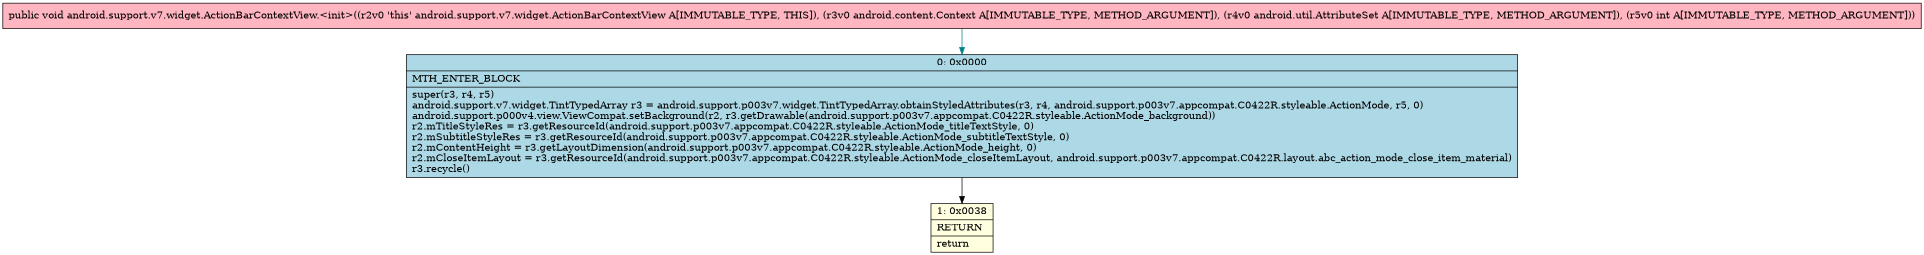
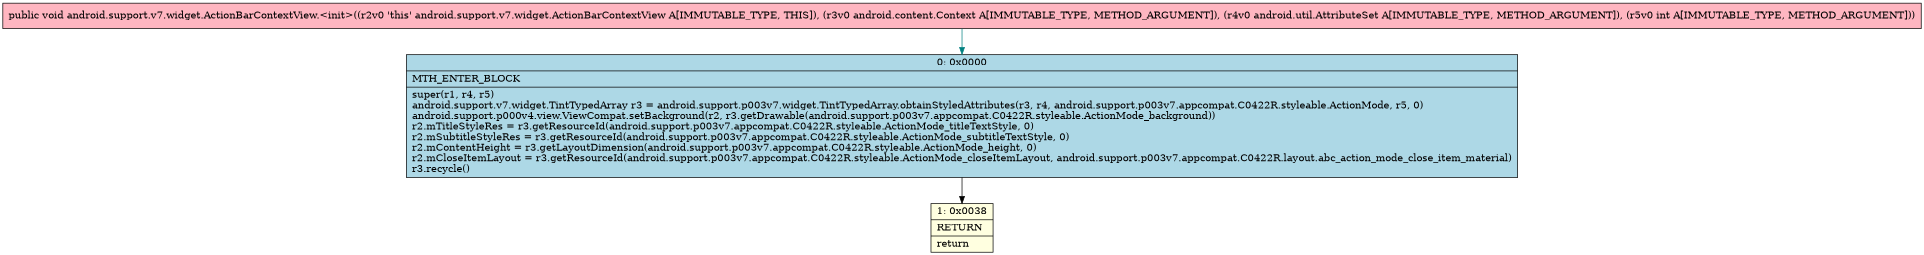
(453, 95) -> (453, 95)
